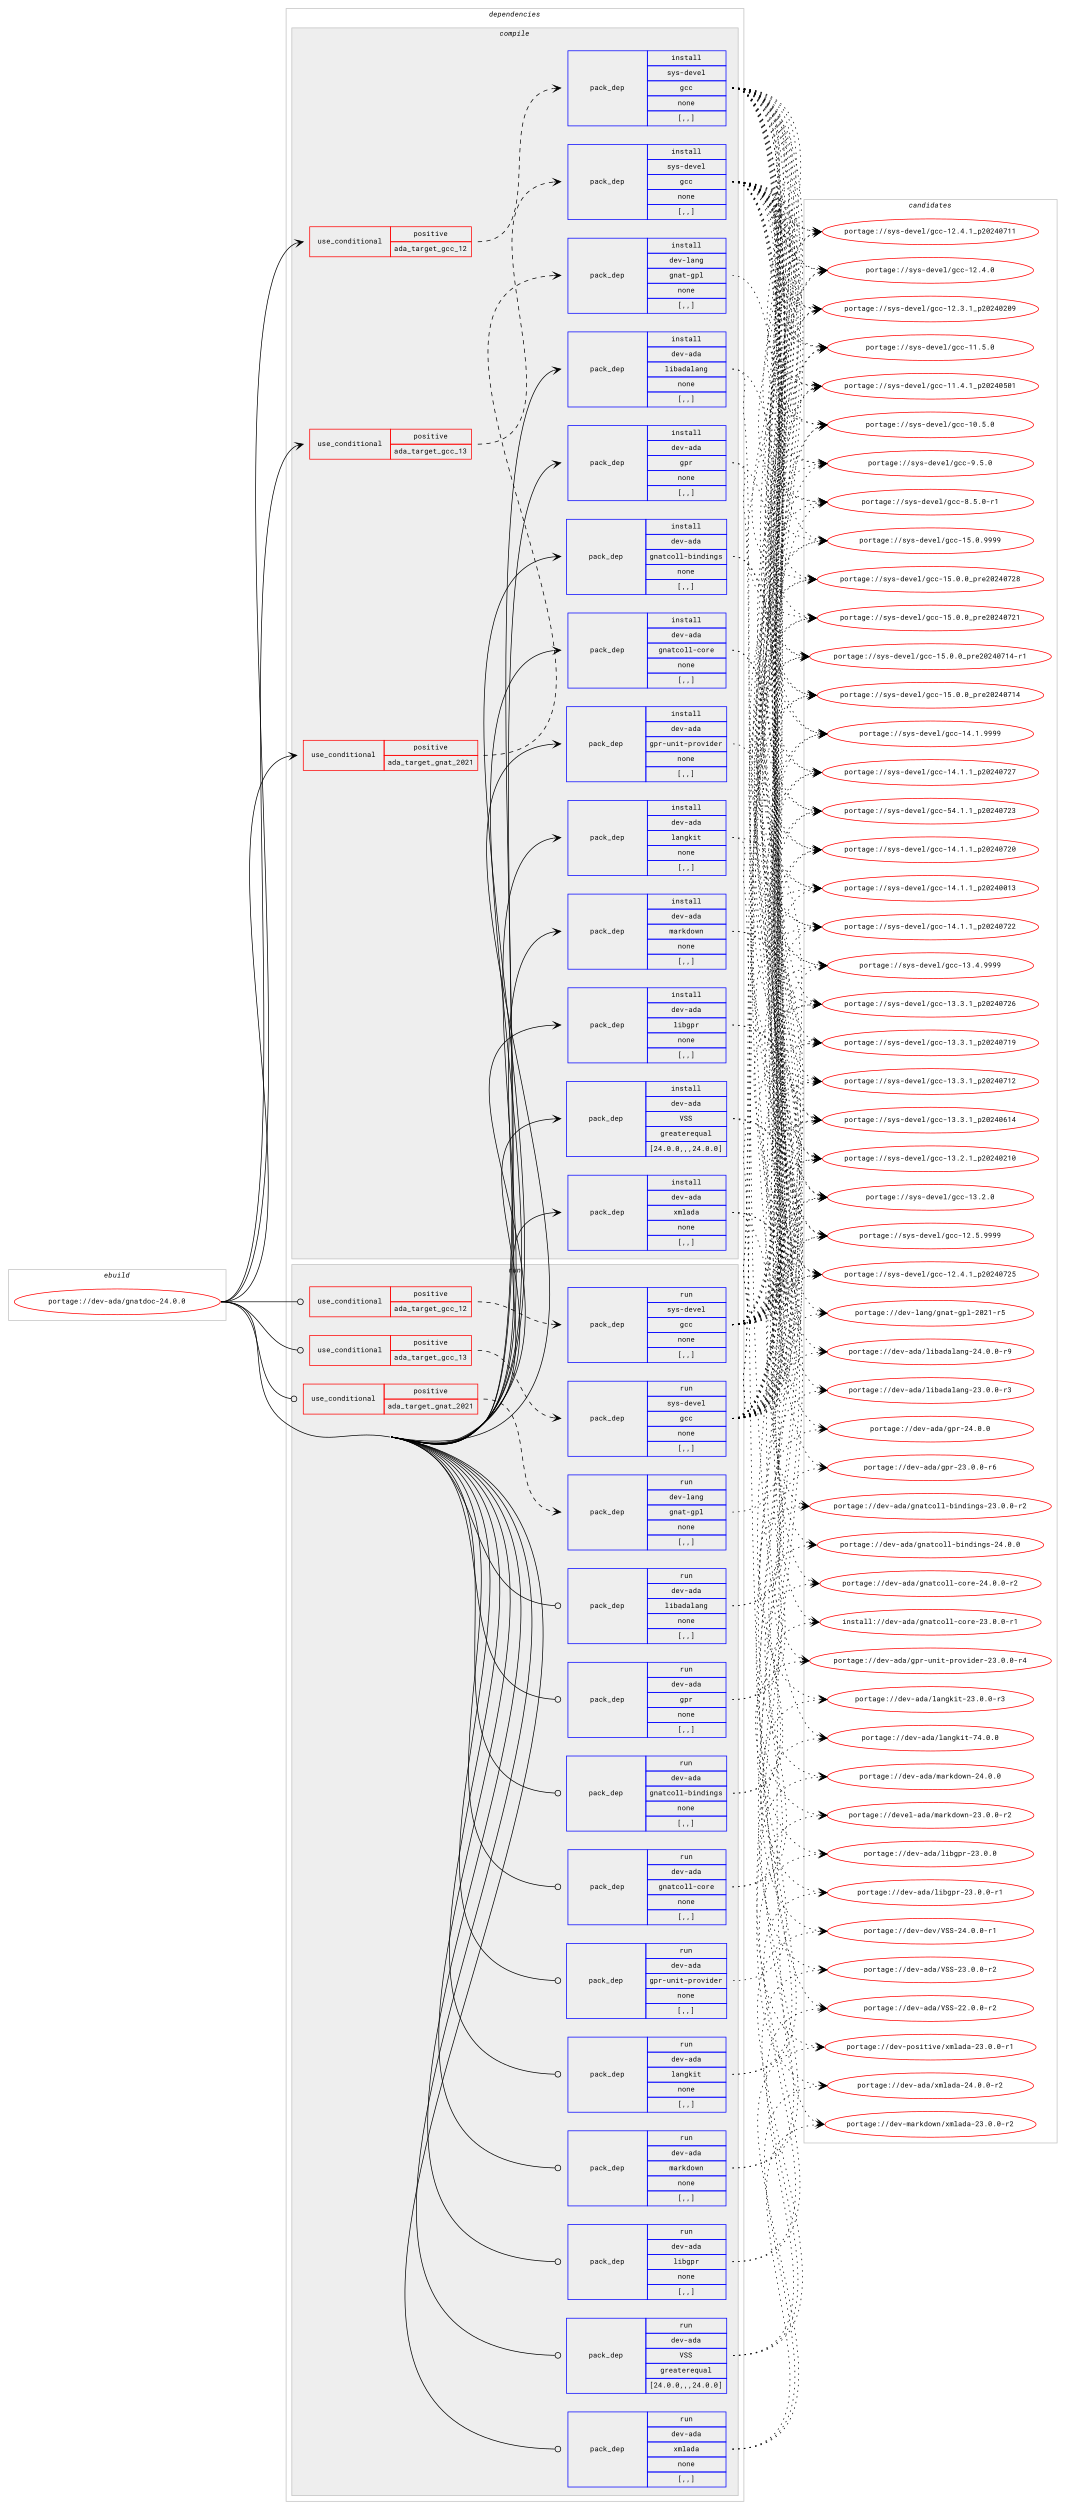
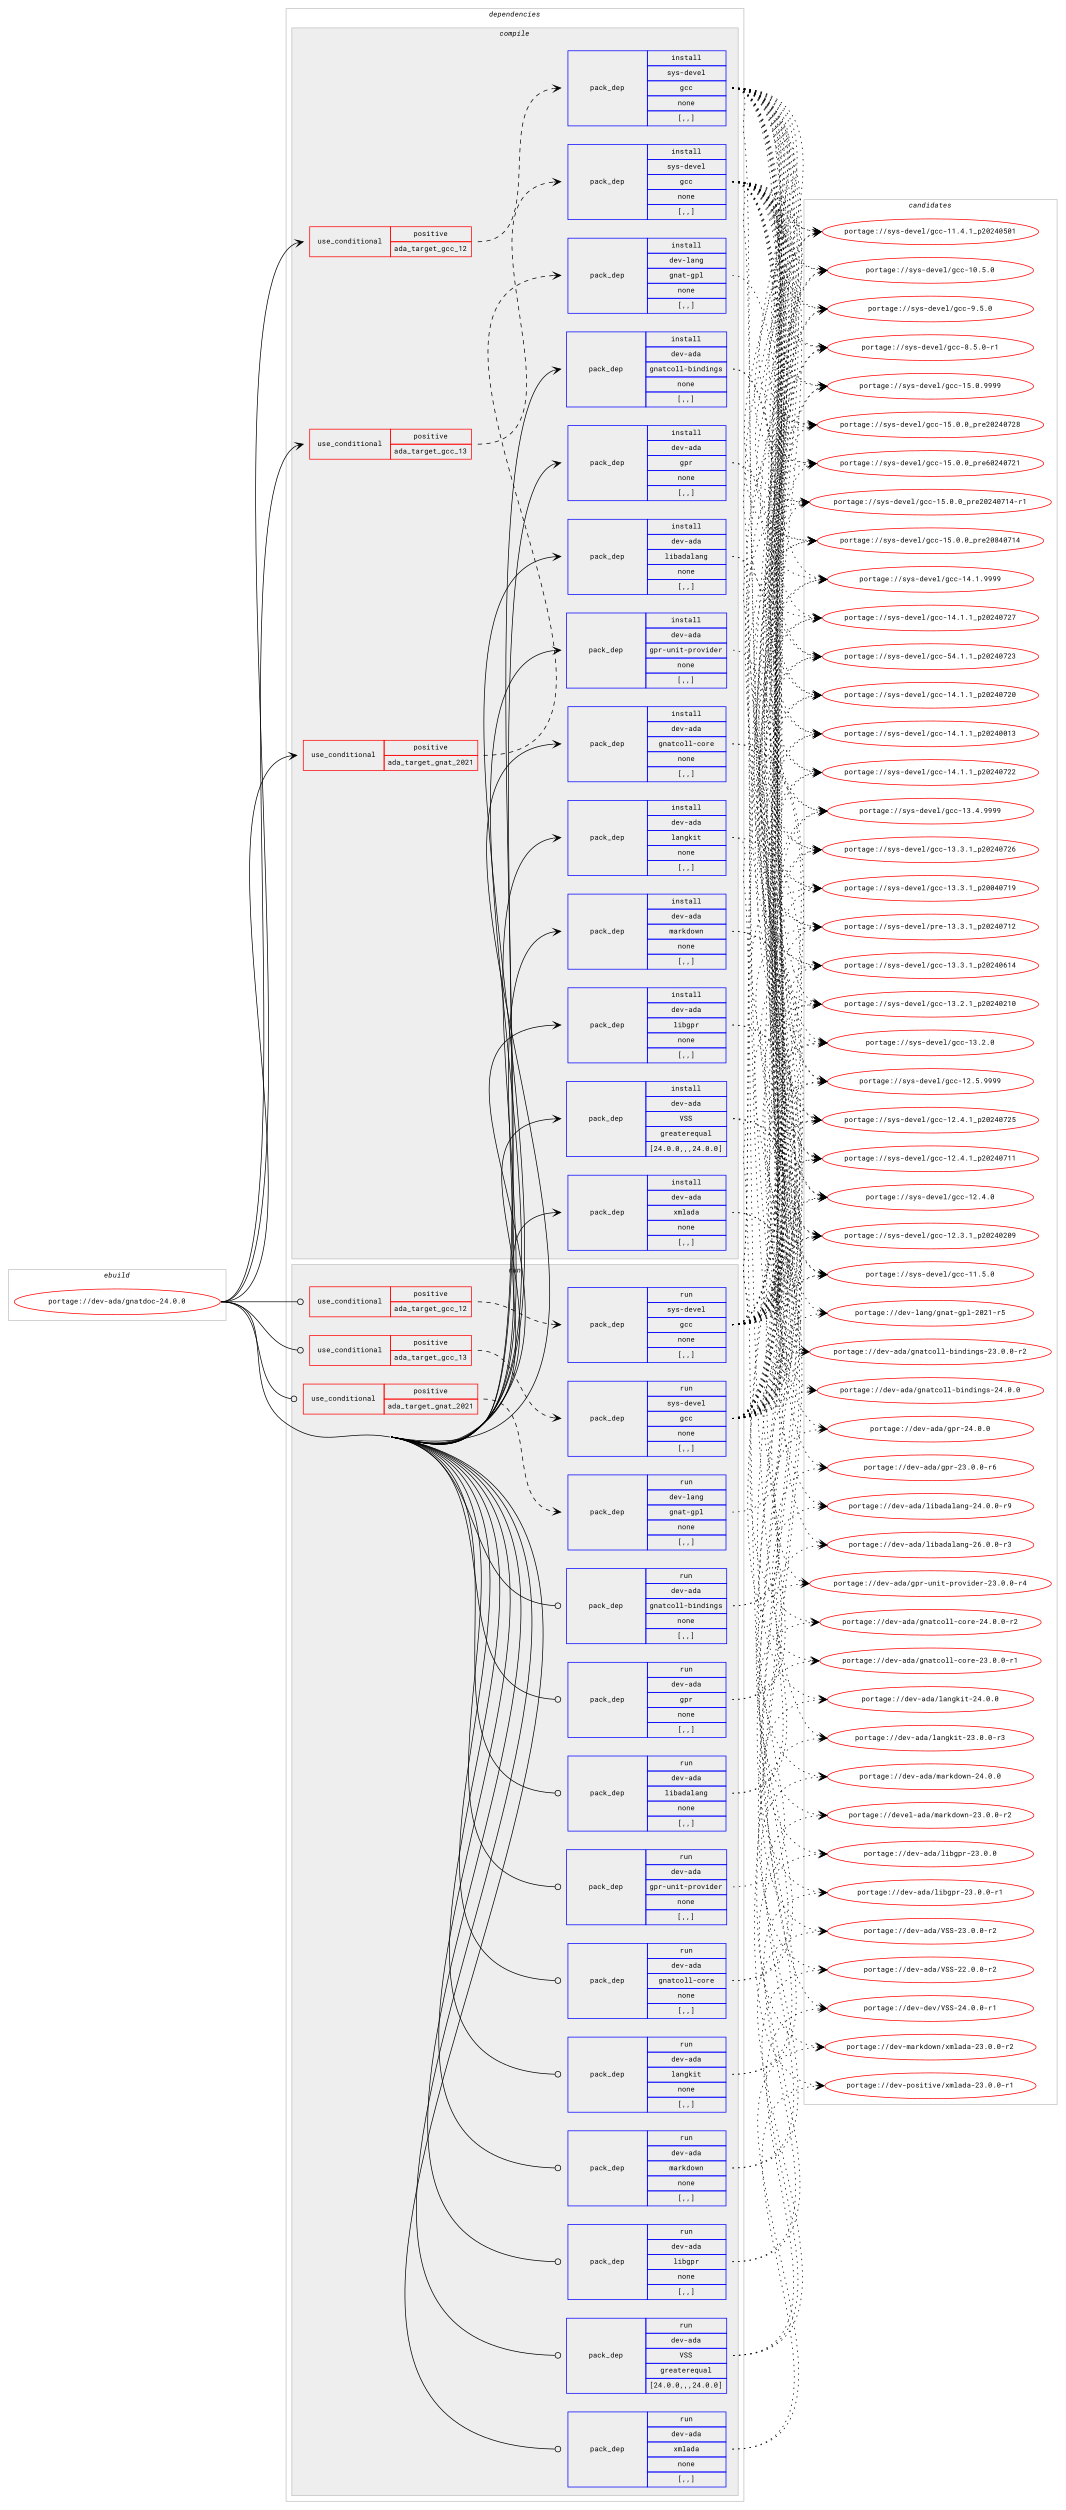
(931, 618) -> (931, 464)
(931, 695) -> (931, 541)
(931, 1043) -> (931, 888)
(931, 1082) -> (931, 927)
(931, 1390) -> (931, 1545)
(931, 1622) -> (931, 1661)
(931, 1738) -> (931, 1700)
(931, 2086) -> none
